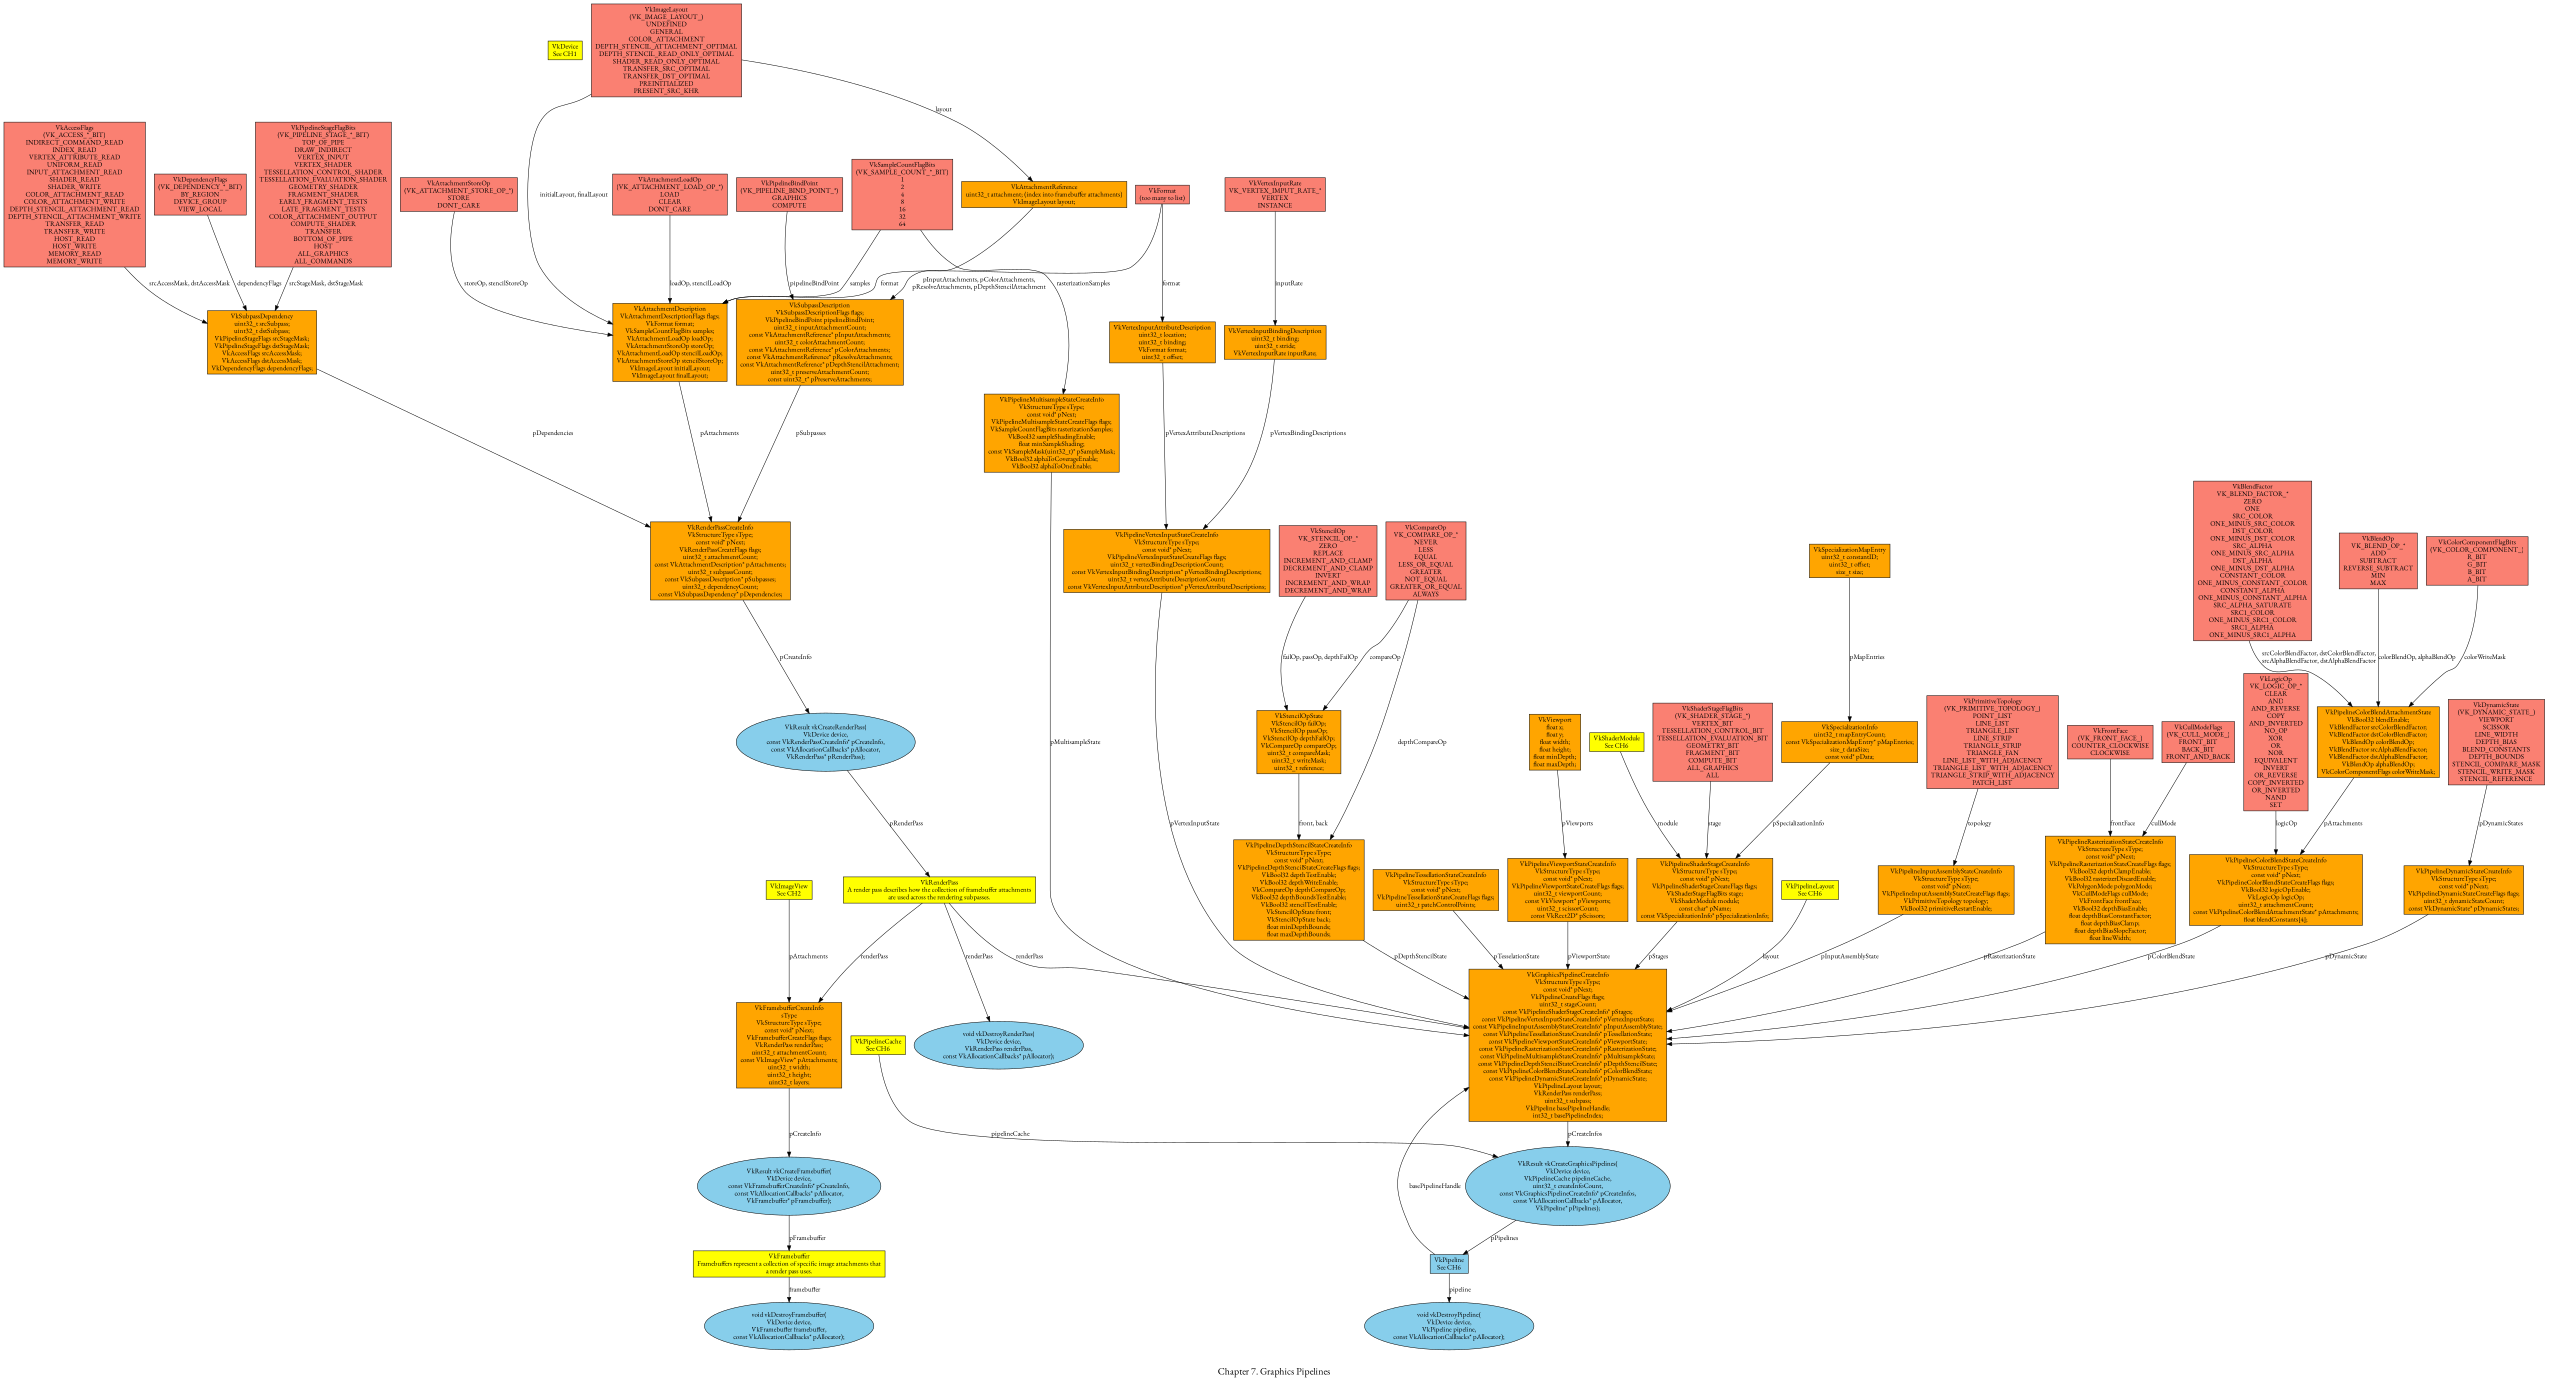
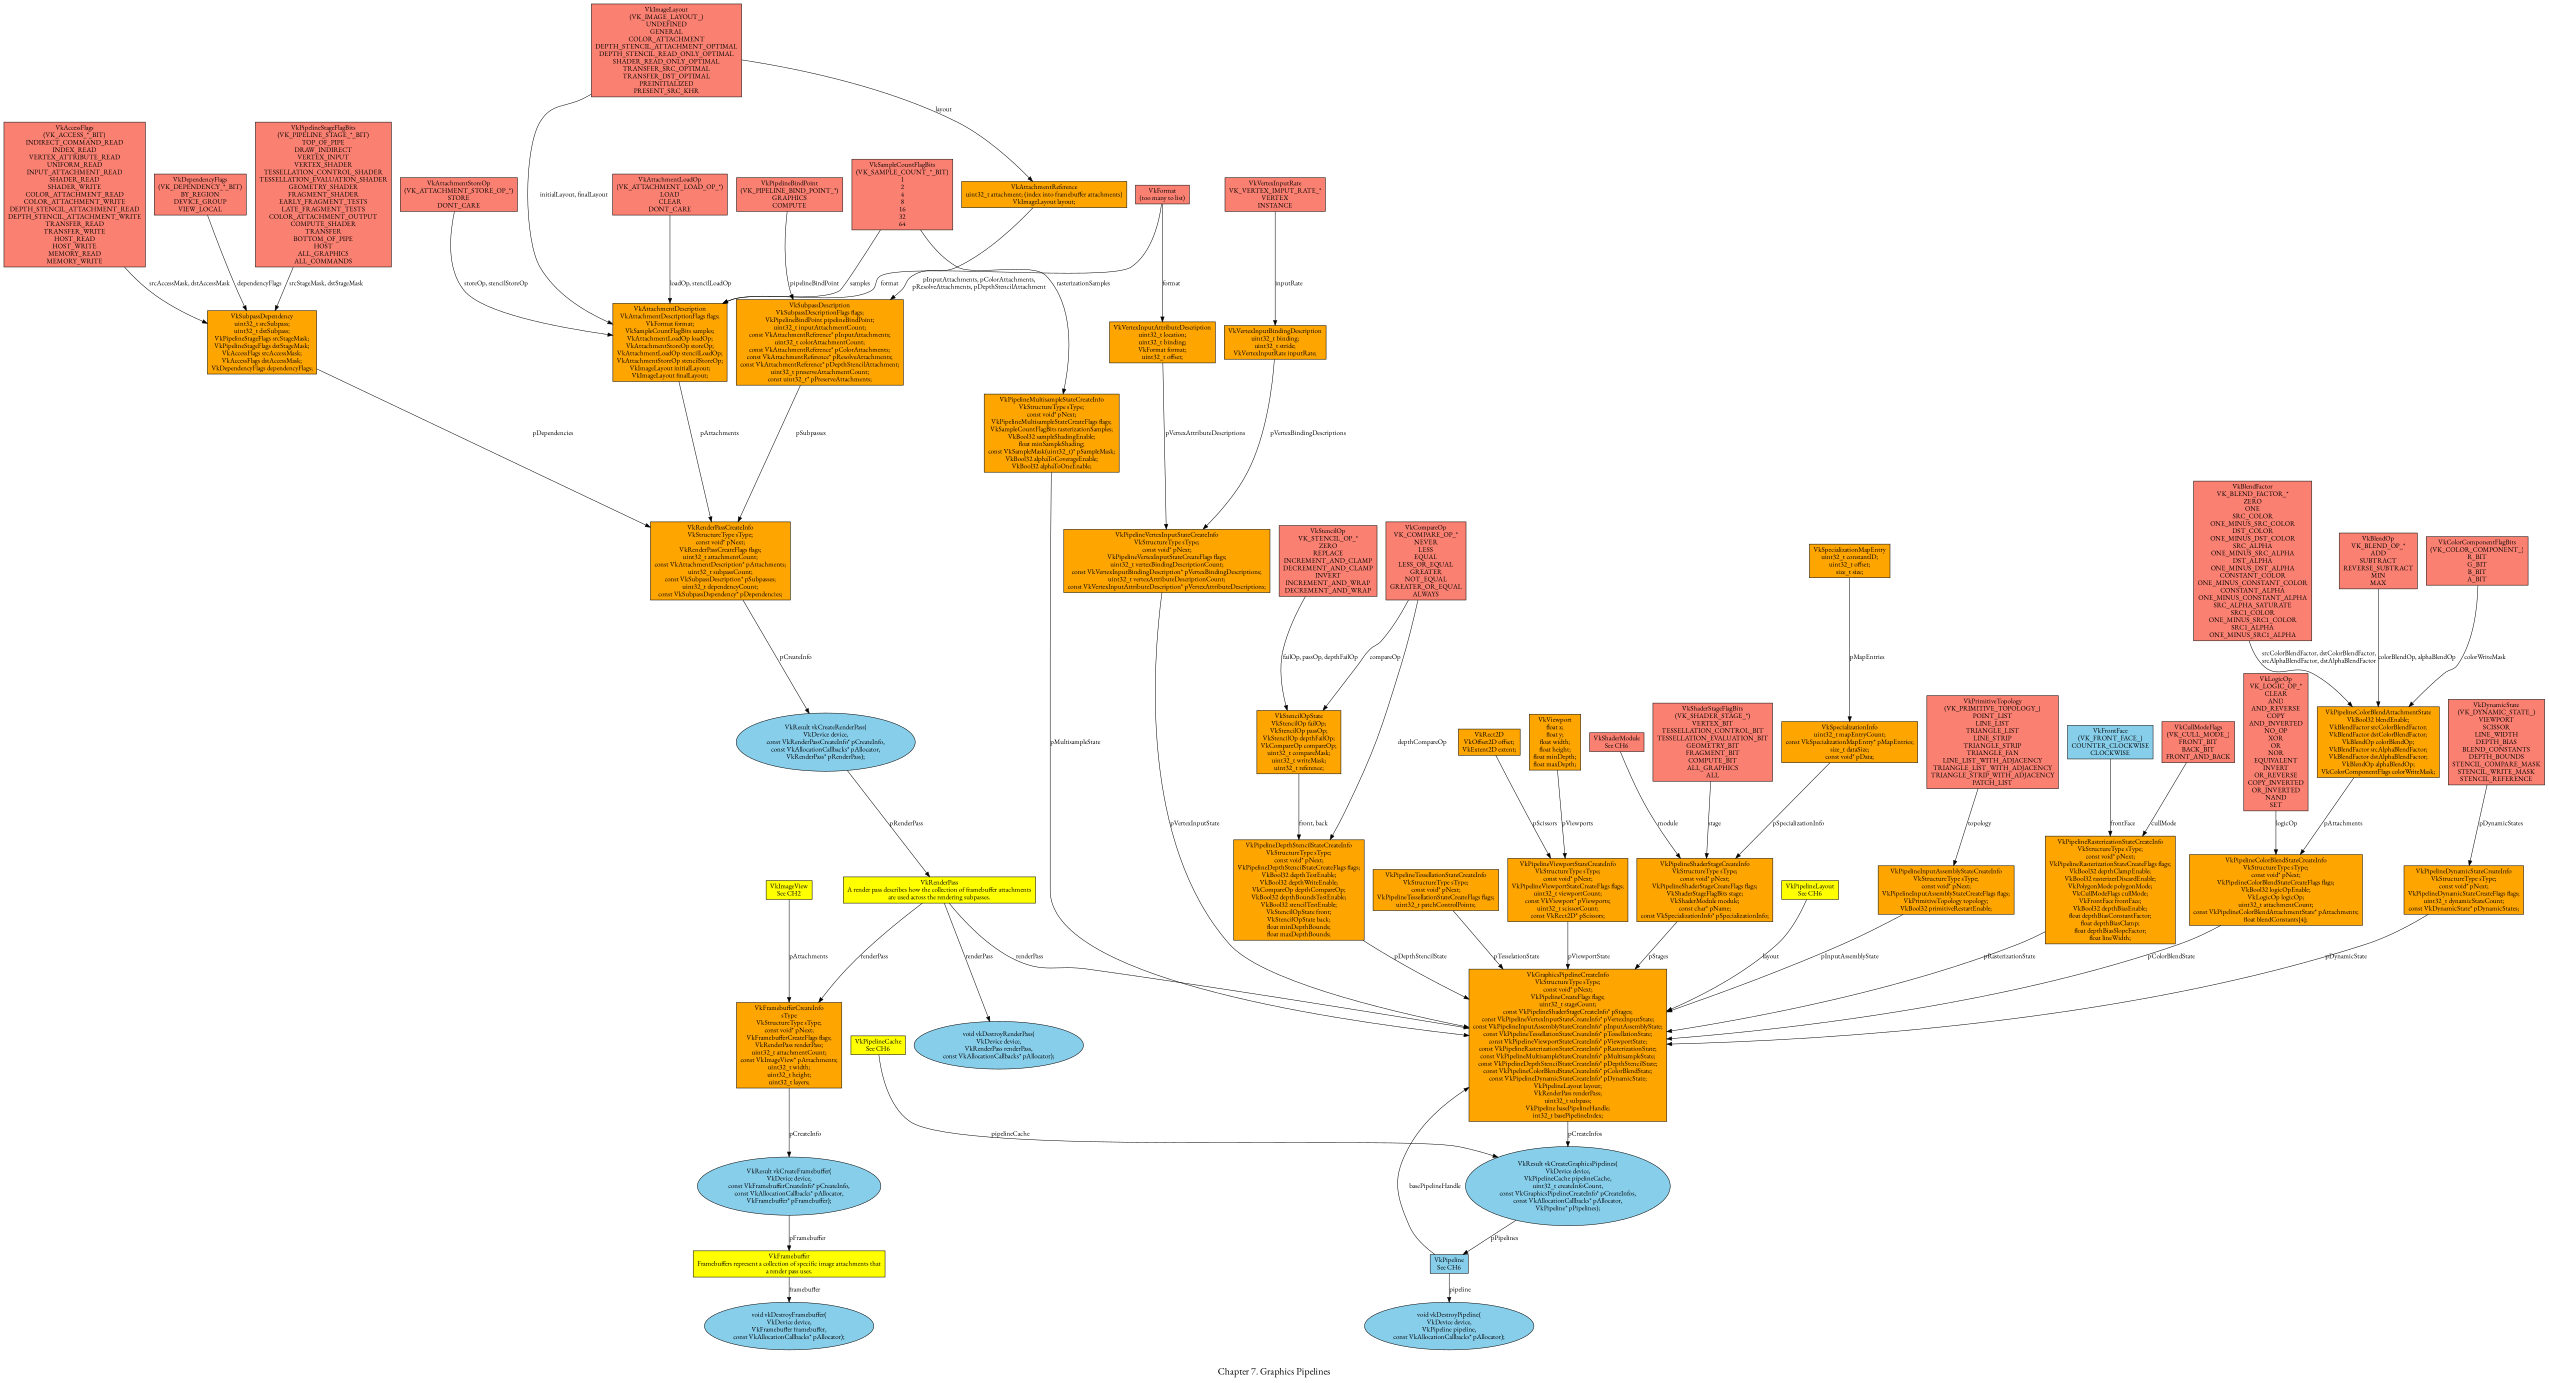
(565, 50) -> none
none -> (1489, 742)
(1617, 742) -> (1617, 742)
(2110, 742) -> (2110, 742)
